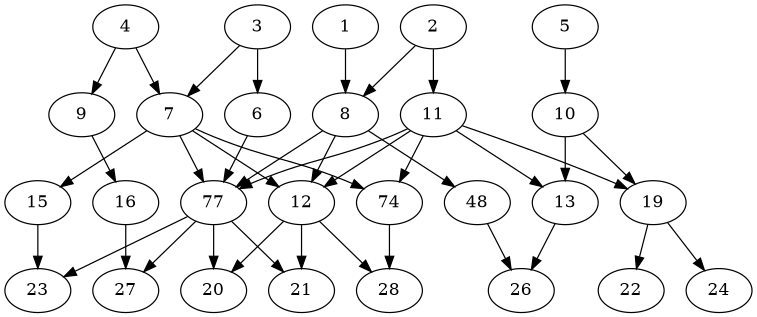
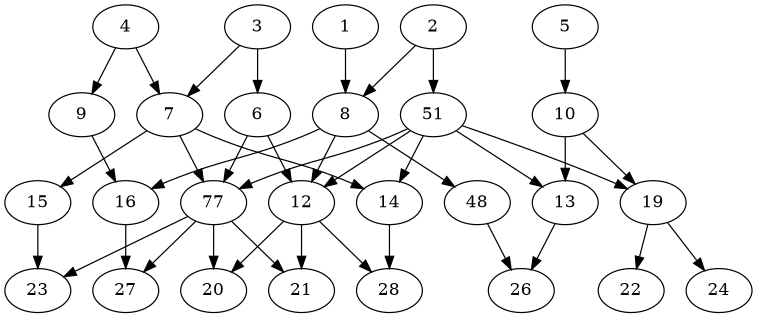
(433, 115) -> (433, 115)
(288, 153) -> (226, 162)
(229, 154) -> (277, 153)
(389, 203) -> (389, 203)
